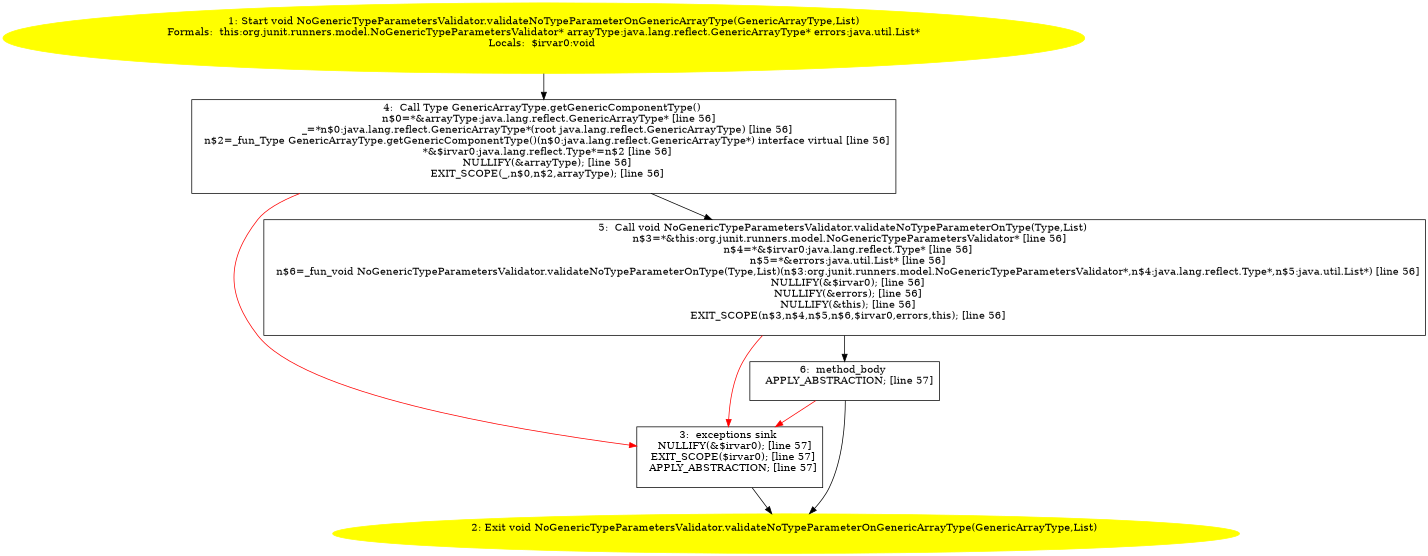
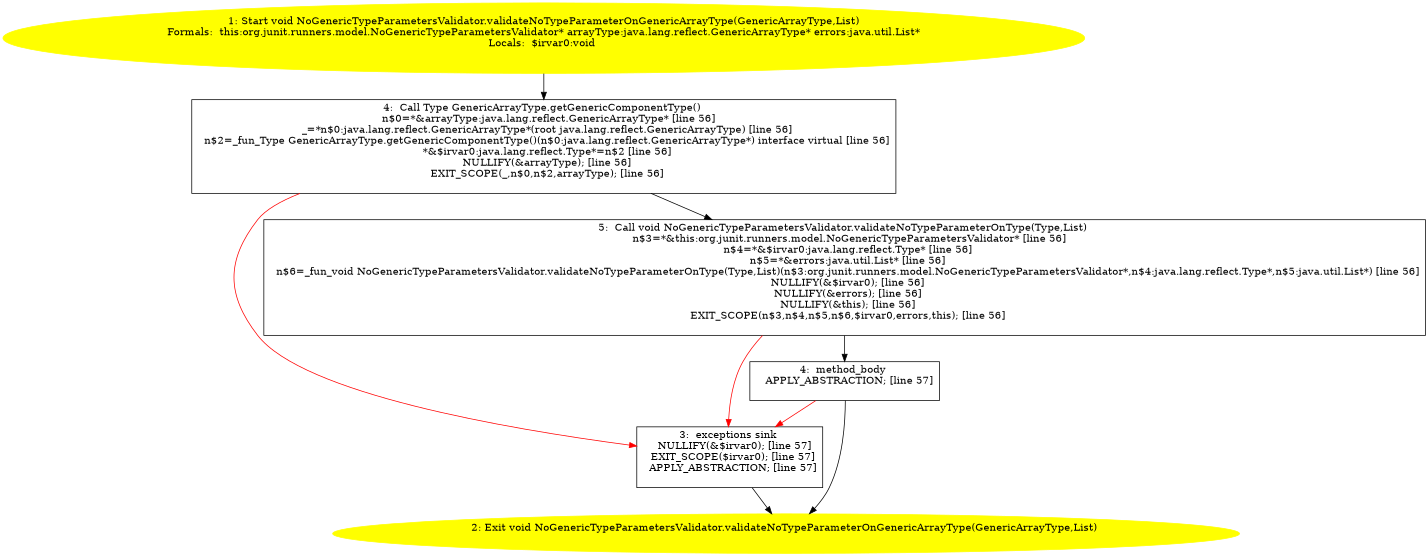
(845, 381) -> (845, 381)
